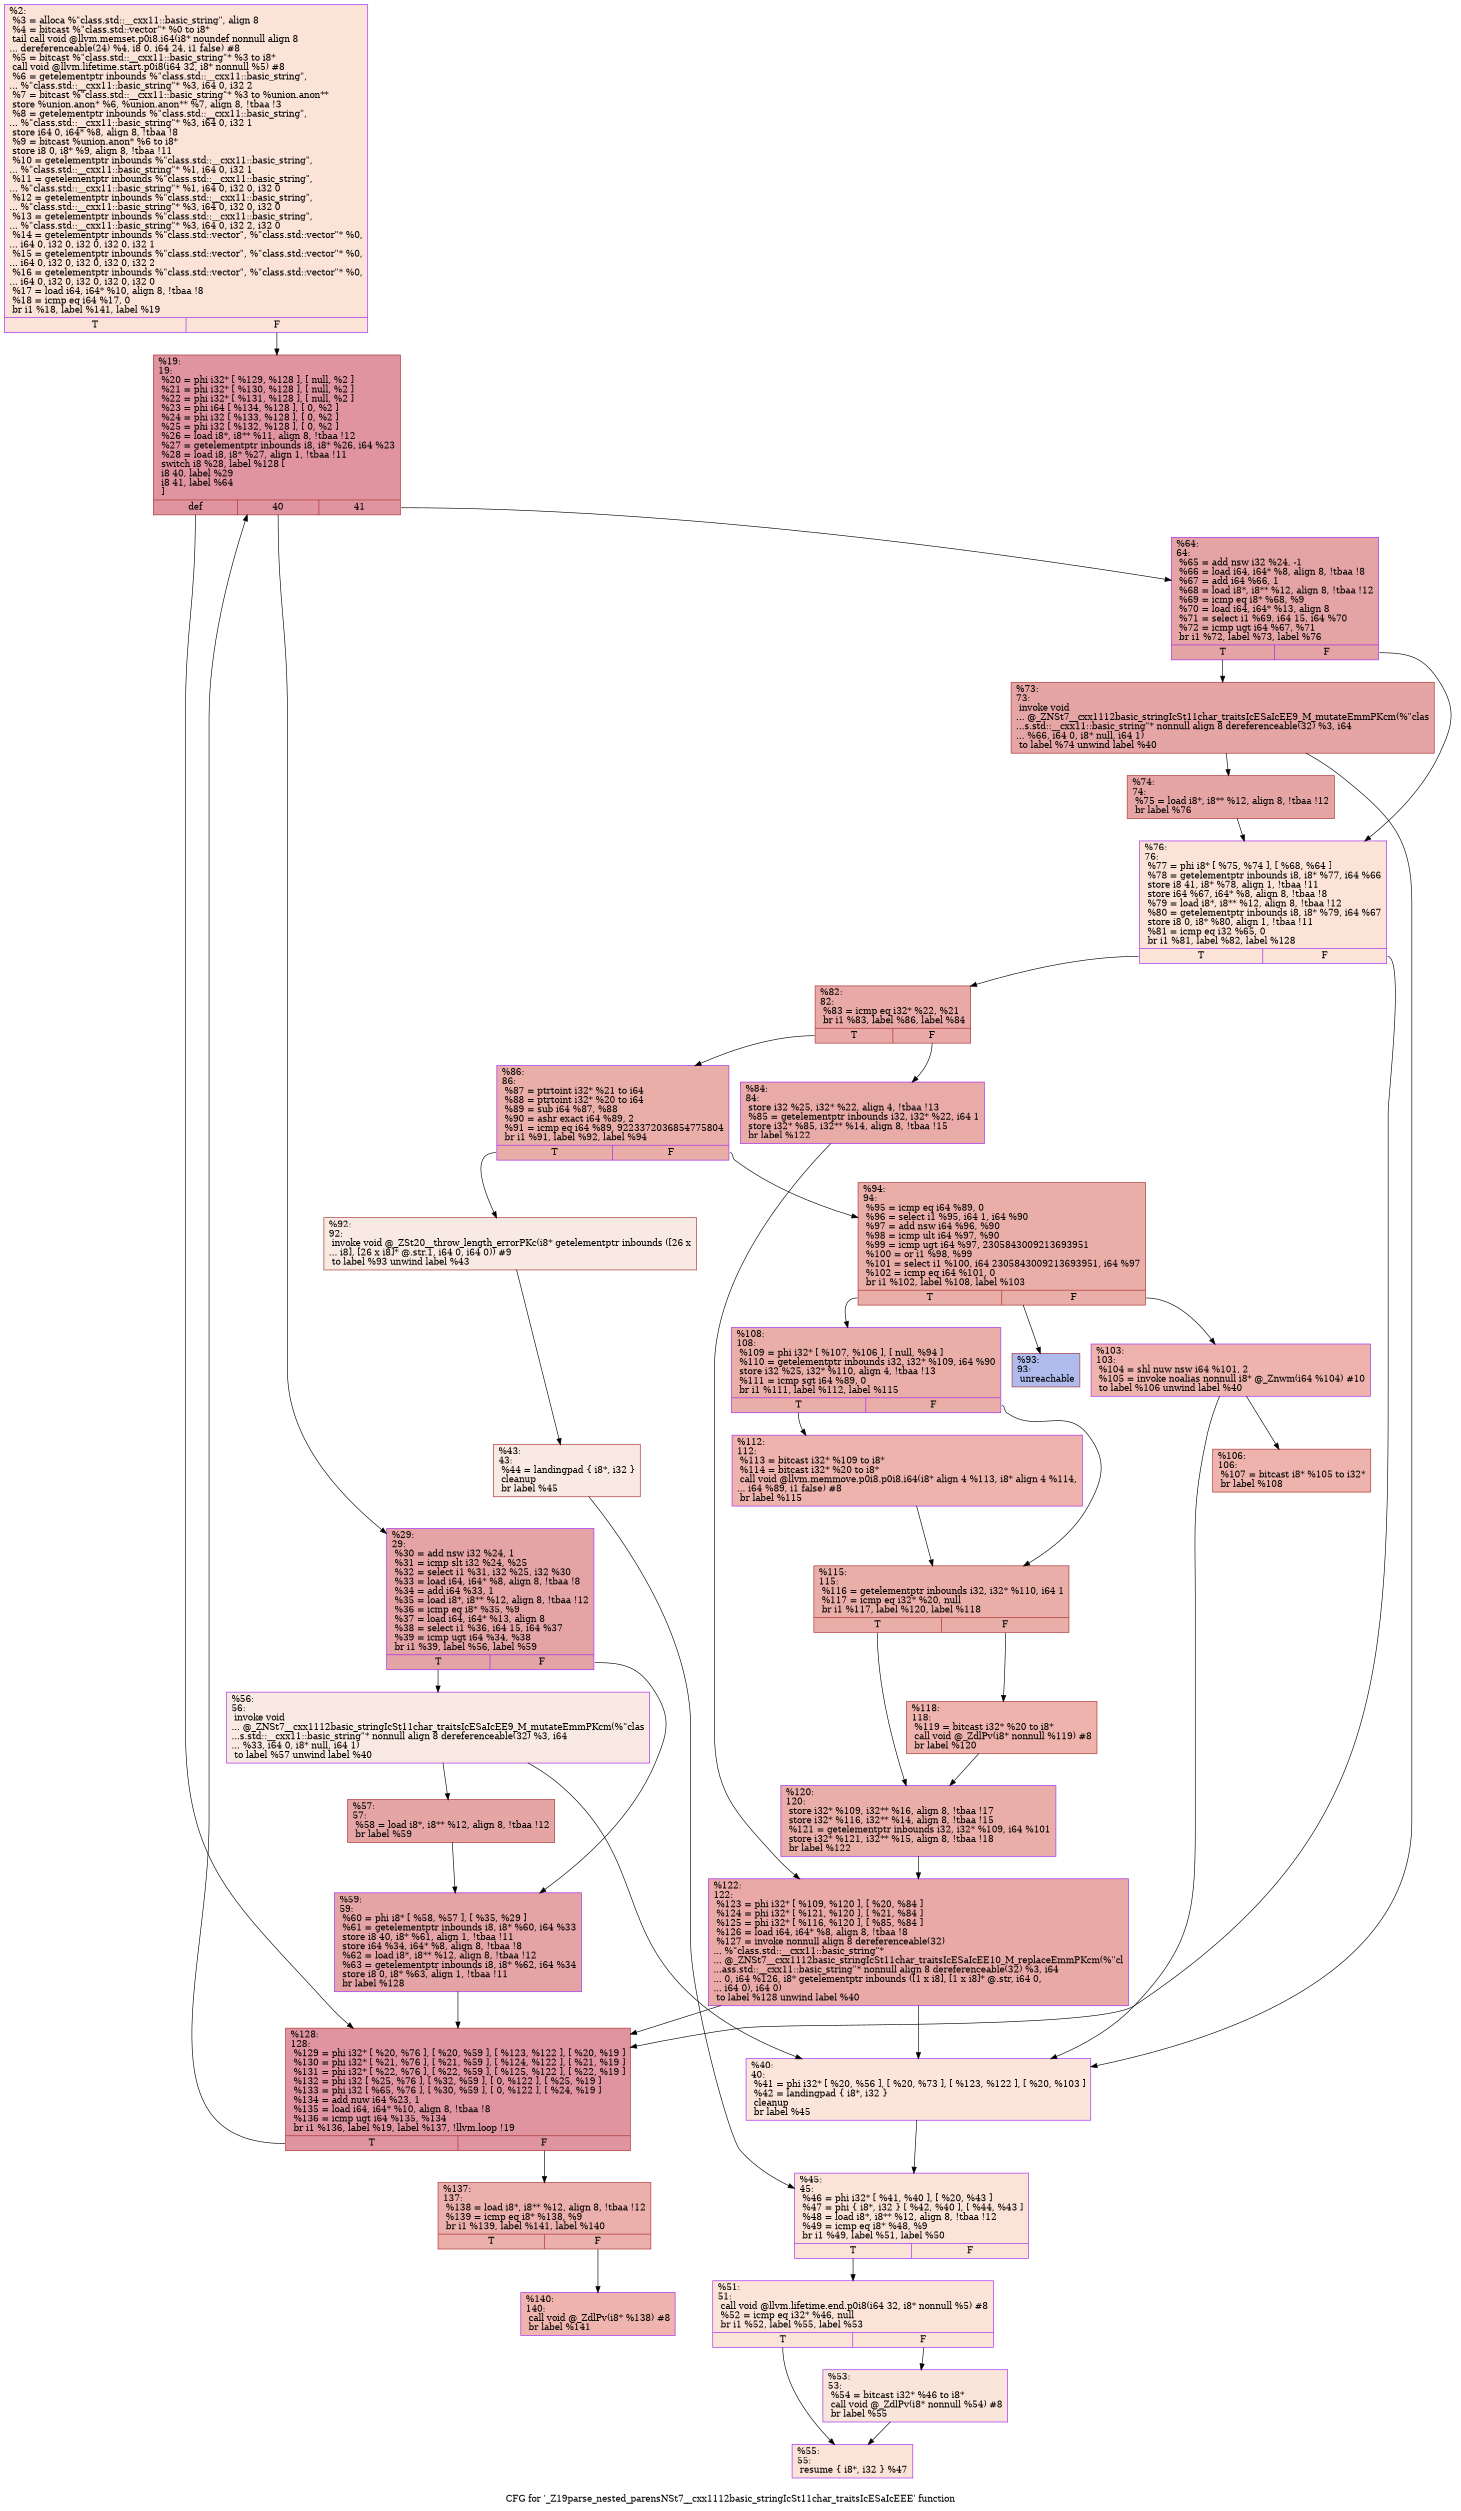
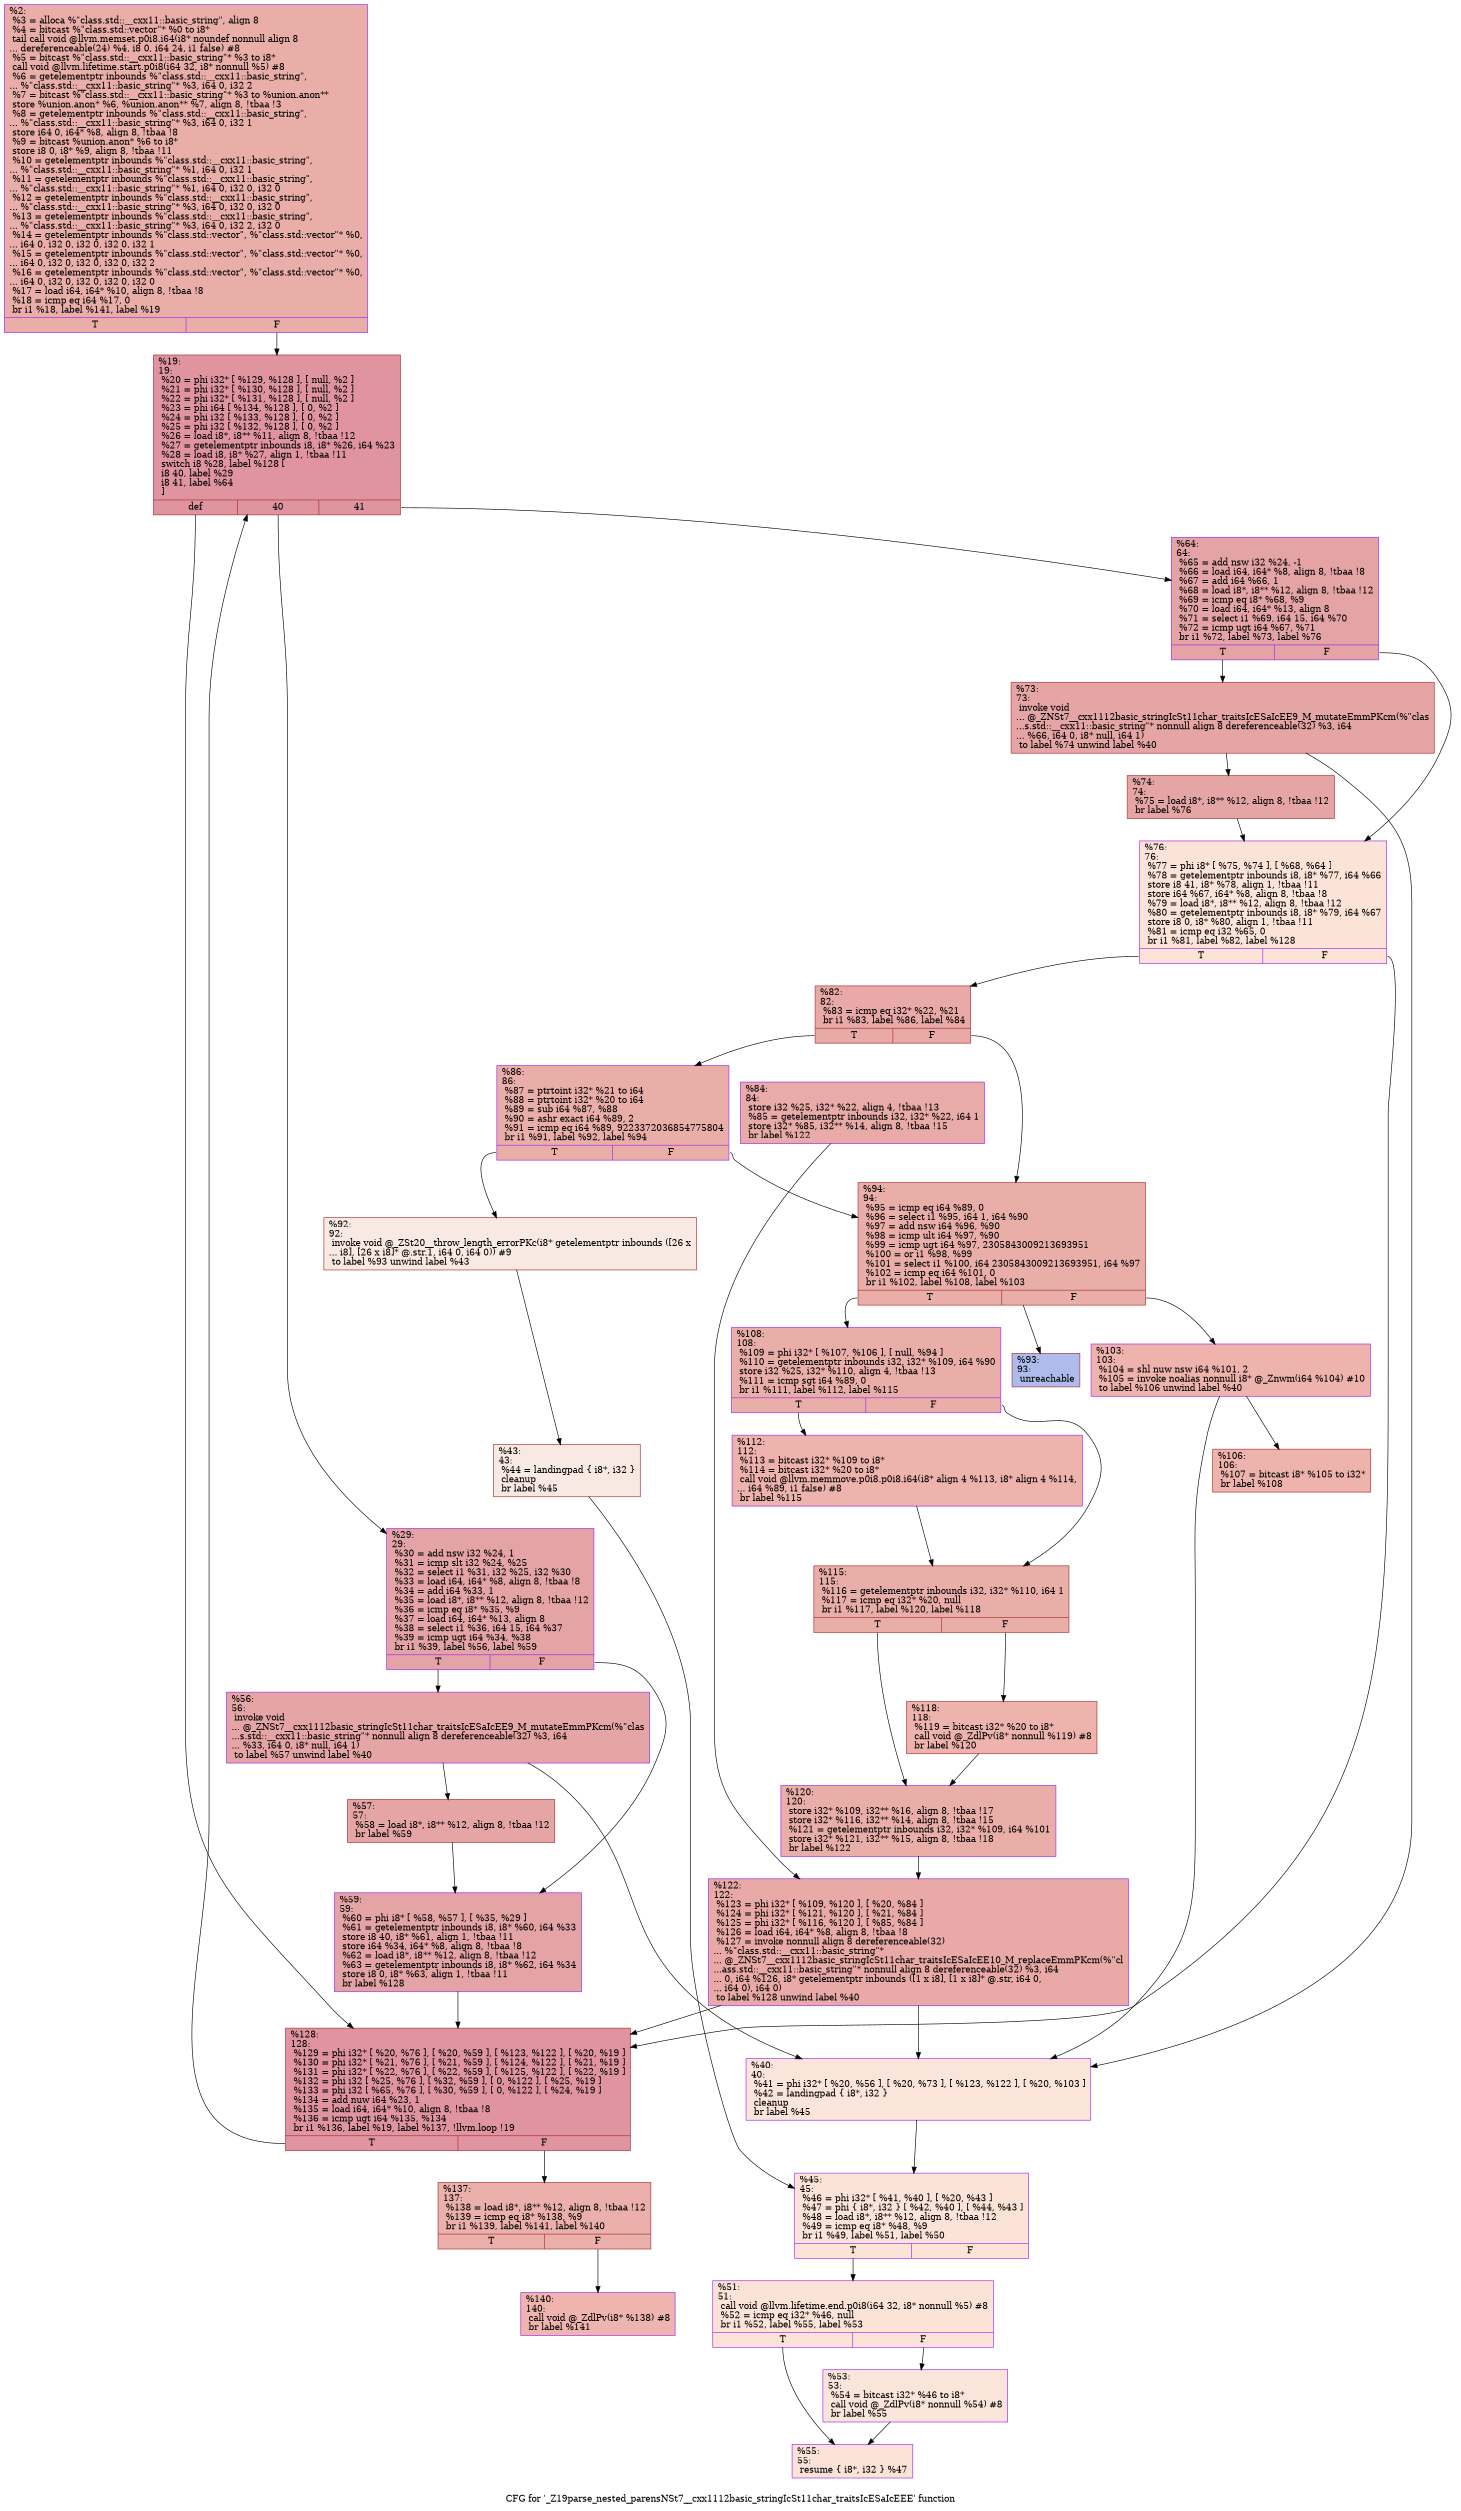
(186, 169) -> (186, 169)
(928, 1062) -> (1021, 1093)
(438, 1728) -> (438, 1728)
